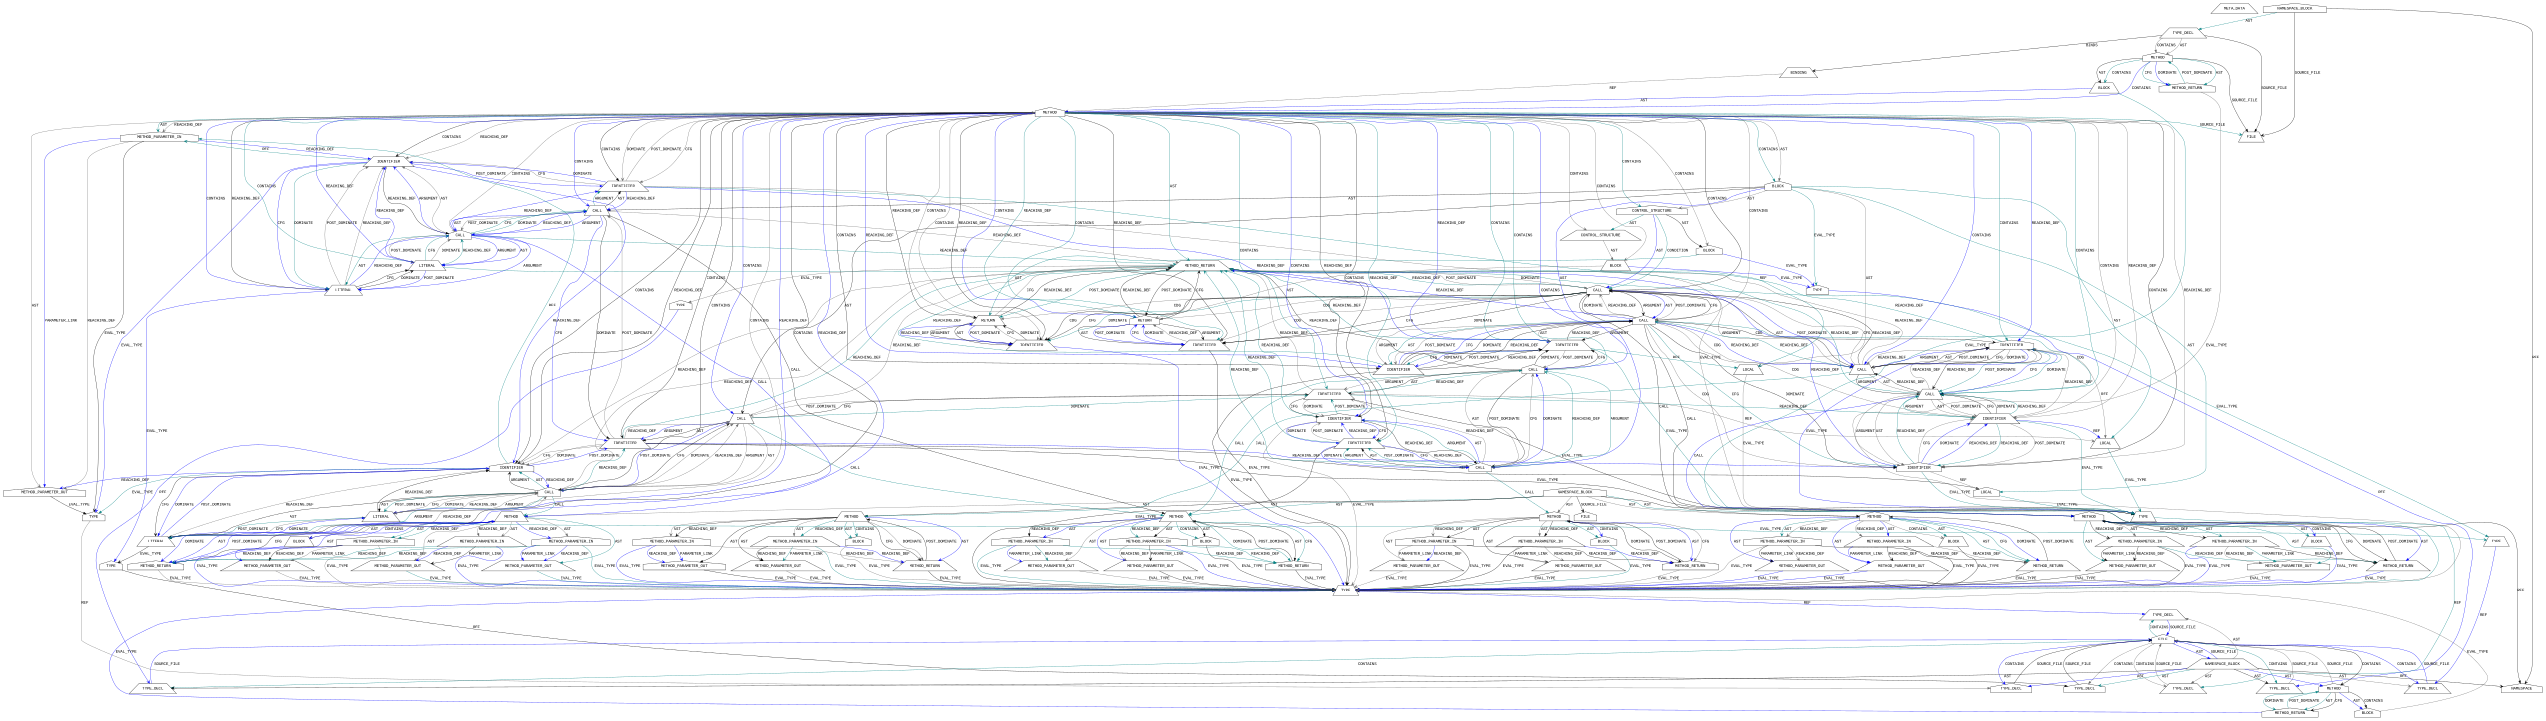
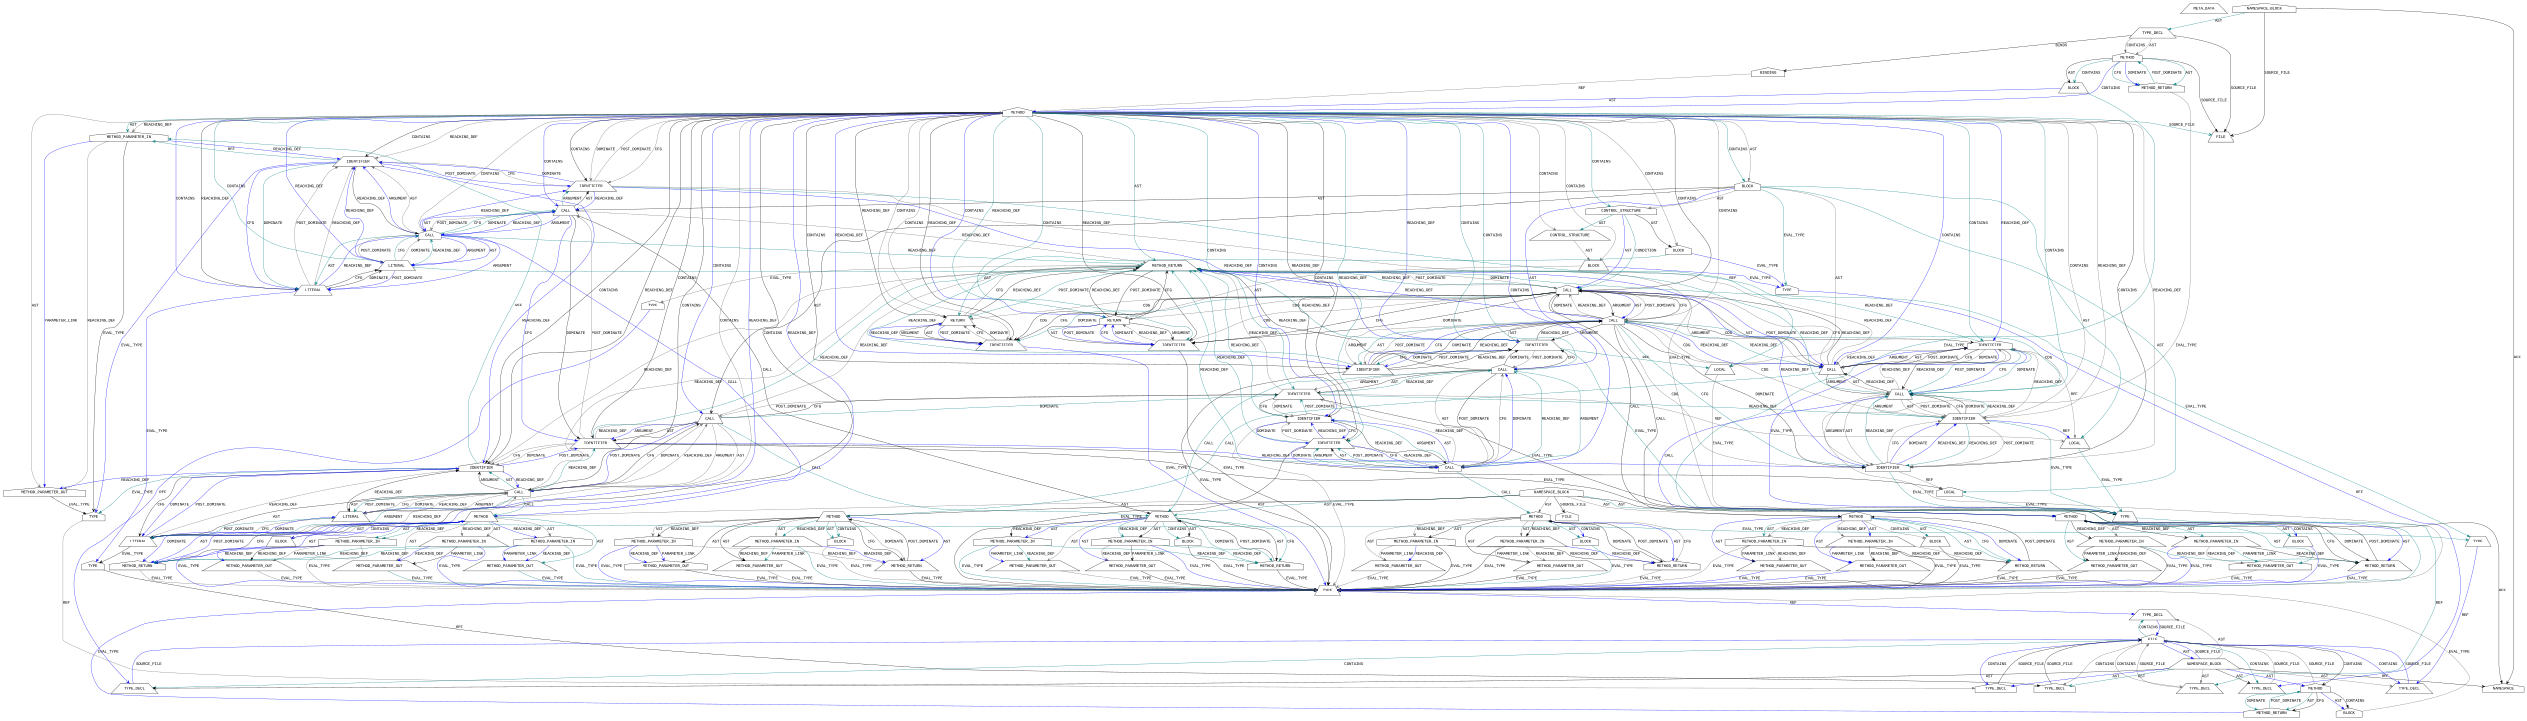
(1799, 73) -> (1768, 73)
